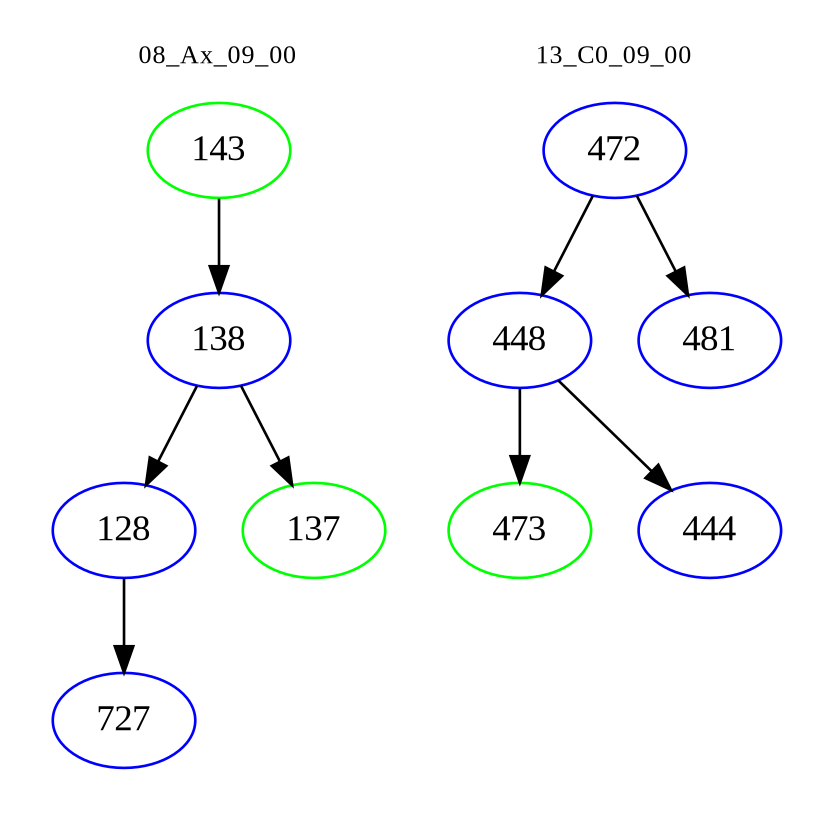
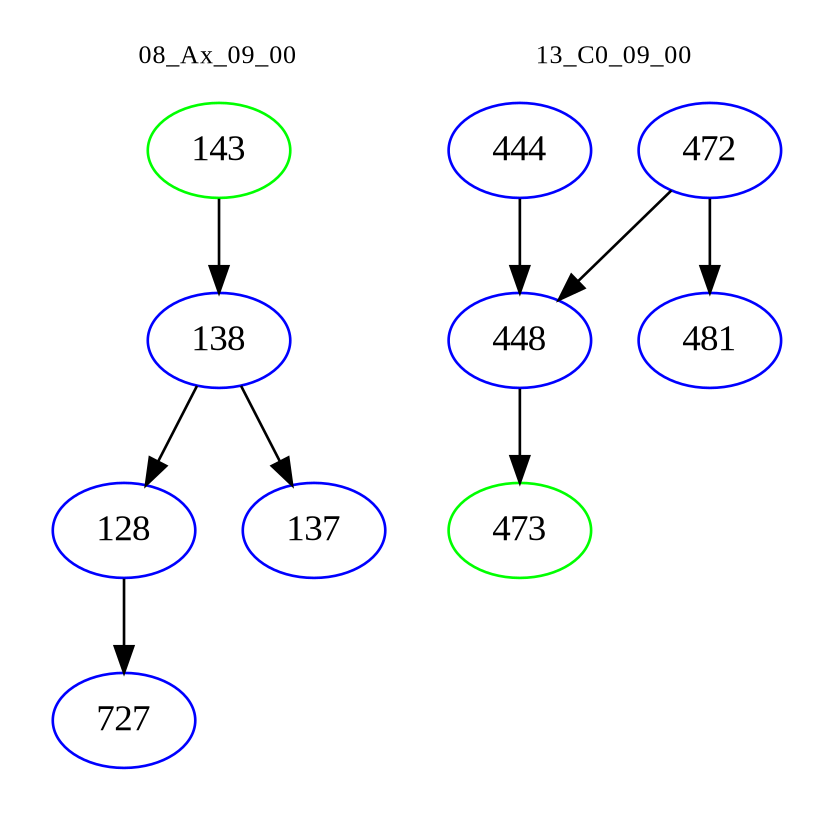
(605, 426) -> (520, 232)
(314, 530) -> (314, 530)
